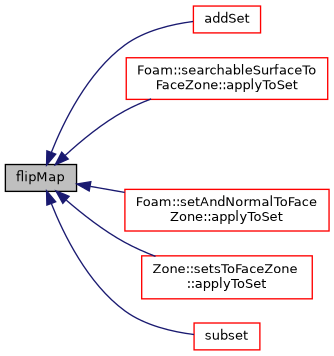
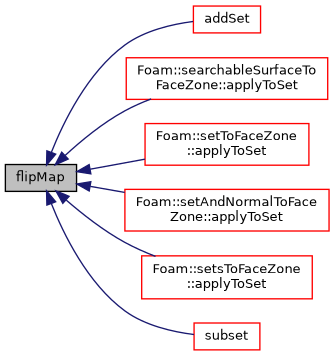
none -> (227, 144)
(227, 277) -> (227, 277)
